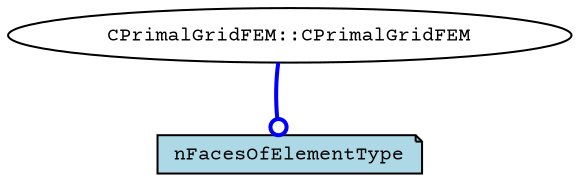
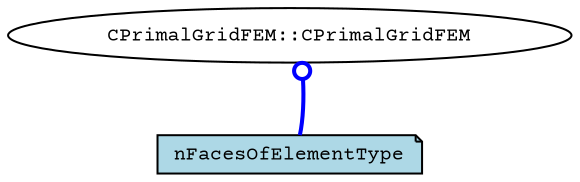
(276, 91) -> (303, 107)
